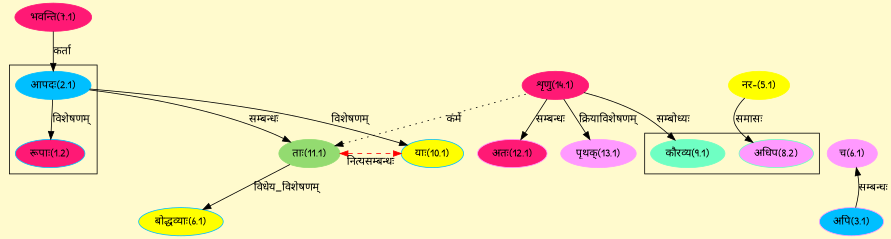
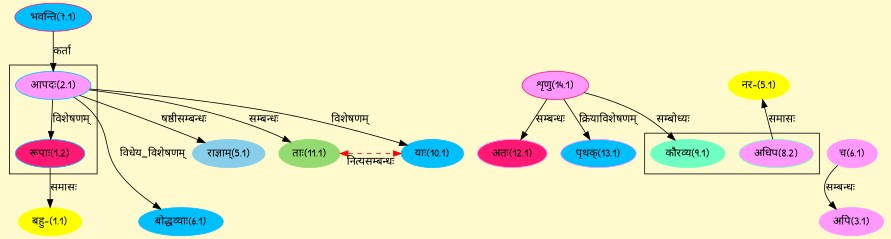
(53, 17) -> (53, 17)
(53, 85) -> (53, 85)
(555, 85) -> (555, 85)
(734, 118) -> (769, 123)
(435, 119) -> none
none -> (229, 154)
(432, 154) -> (432, 154)
(598, 154) -> (598, 154)
(250, 185) -> (109, 154)
(859, 192) -> (825, 183)
none -> (50, 222)
(181, 222) -> (181, 222)
(851, 222) -> (851, 222)
